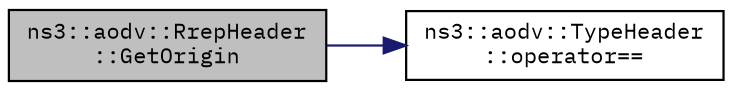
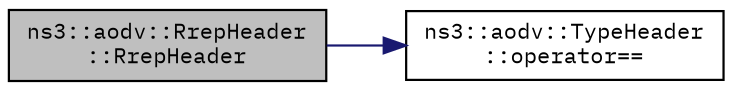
(168, 45) -> (168, 45)
